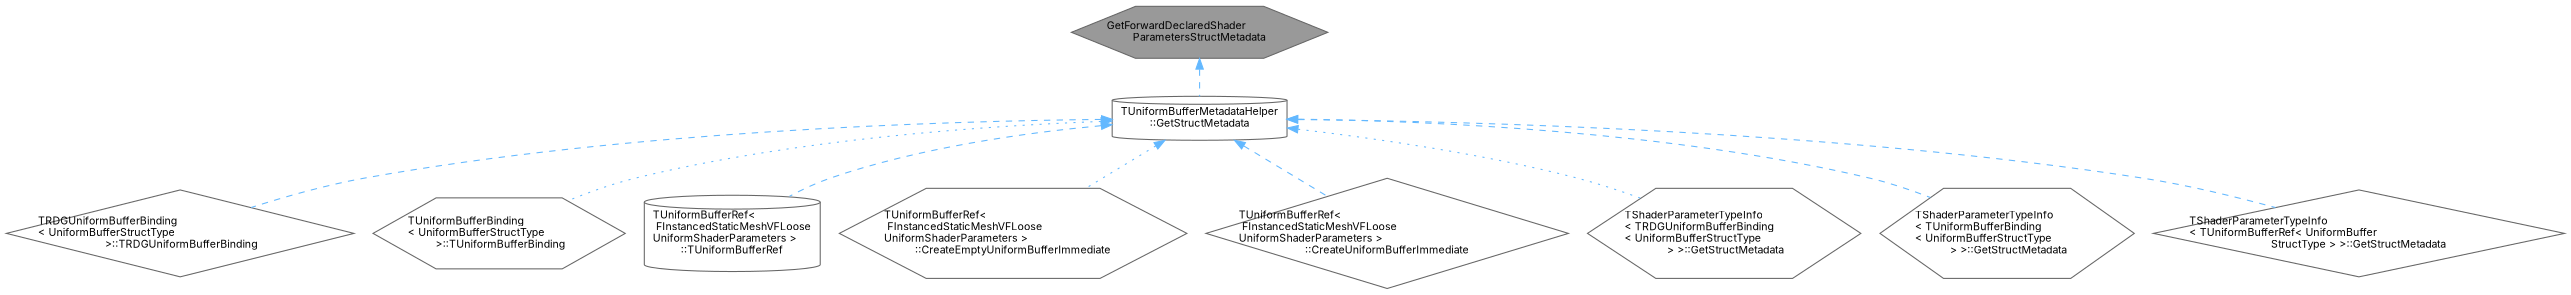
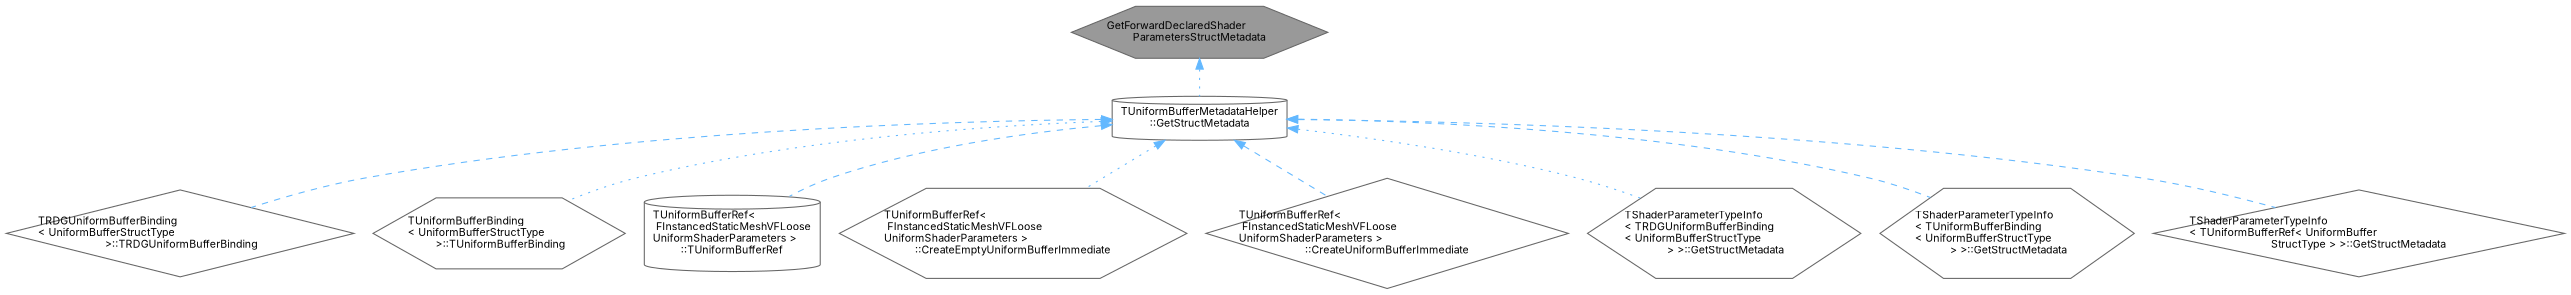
(1200, 83) -> (1200, 83)
